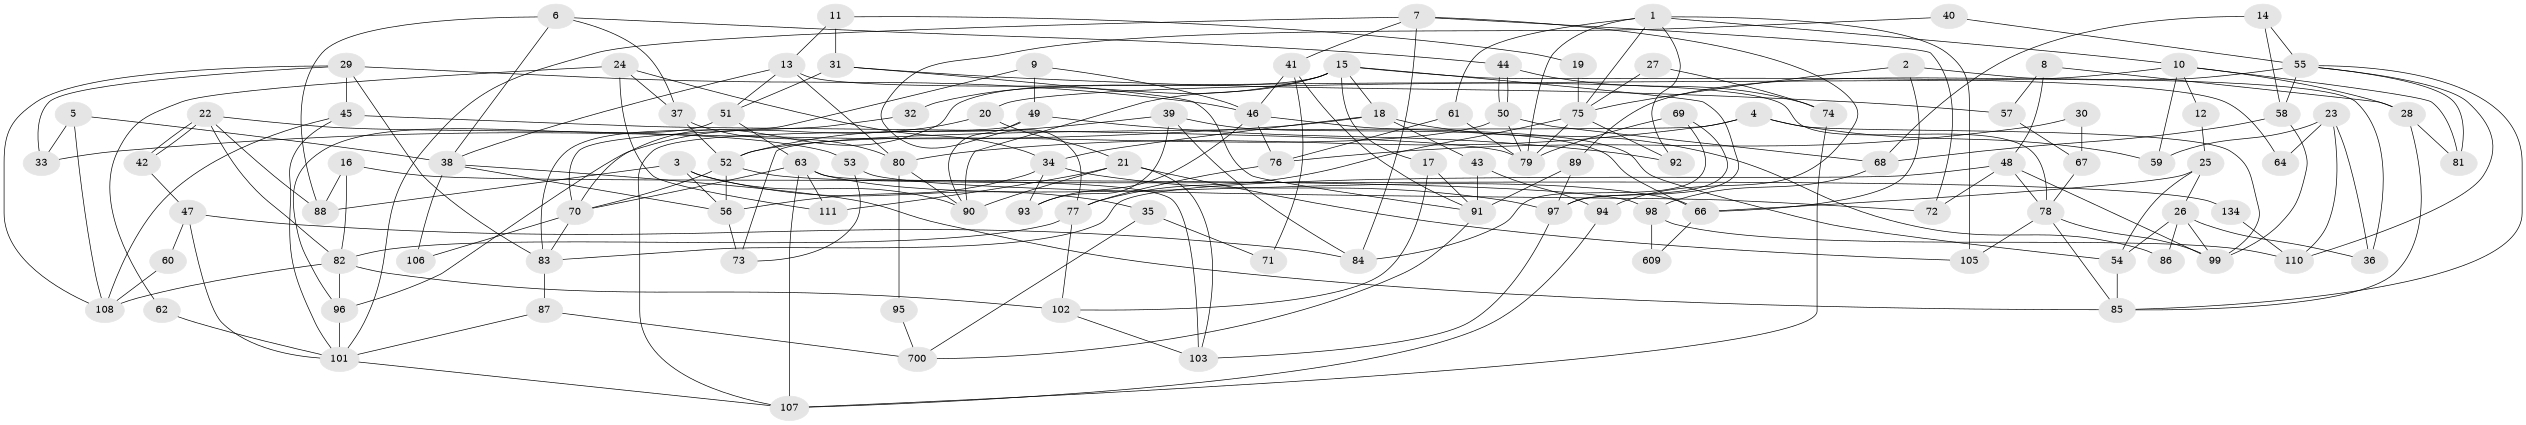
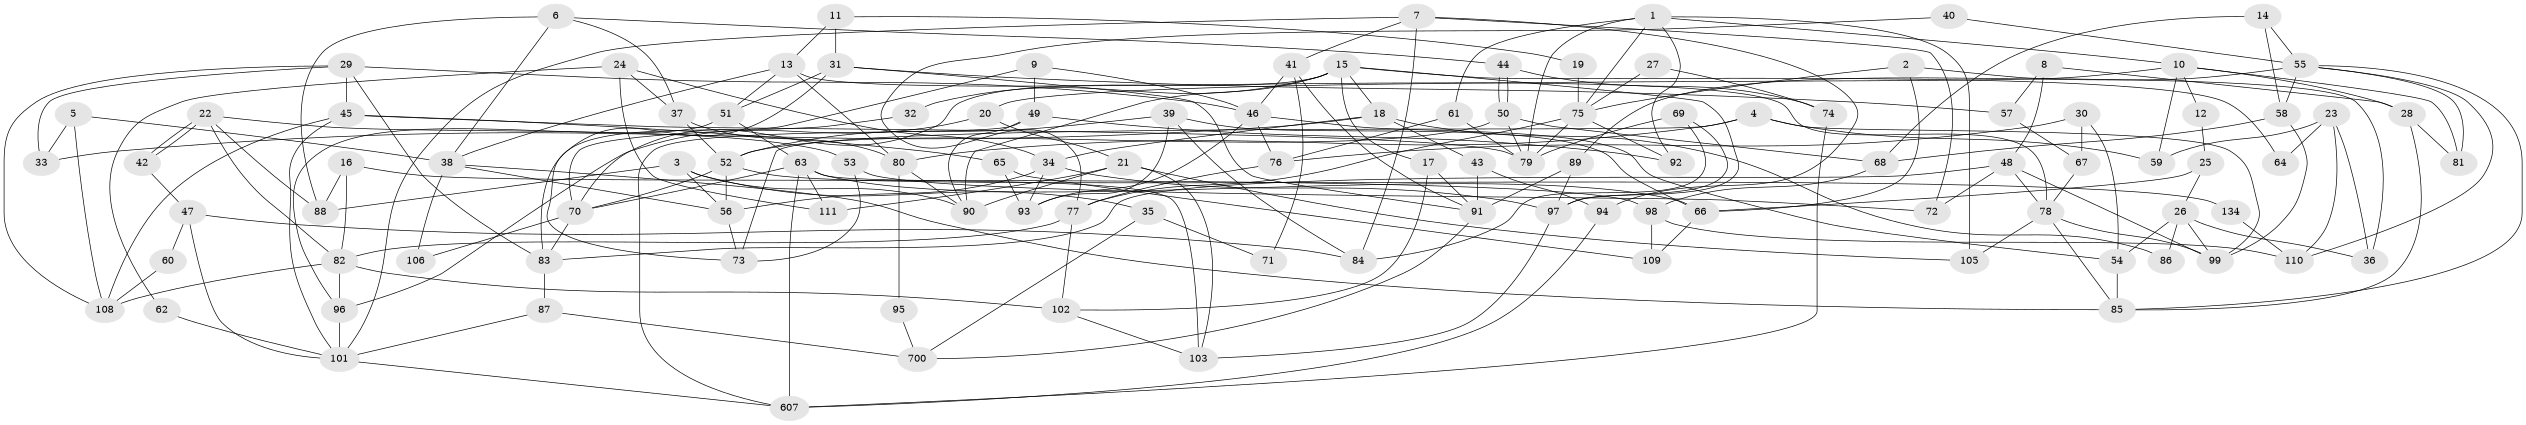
none -> (1000, 163)
none -> (552, 187)
(2151, 205) -> (2113, 178)
(1652, 261) -> (1652, 261)
(789, 408) -> (789, 408)
